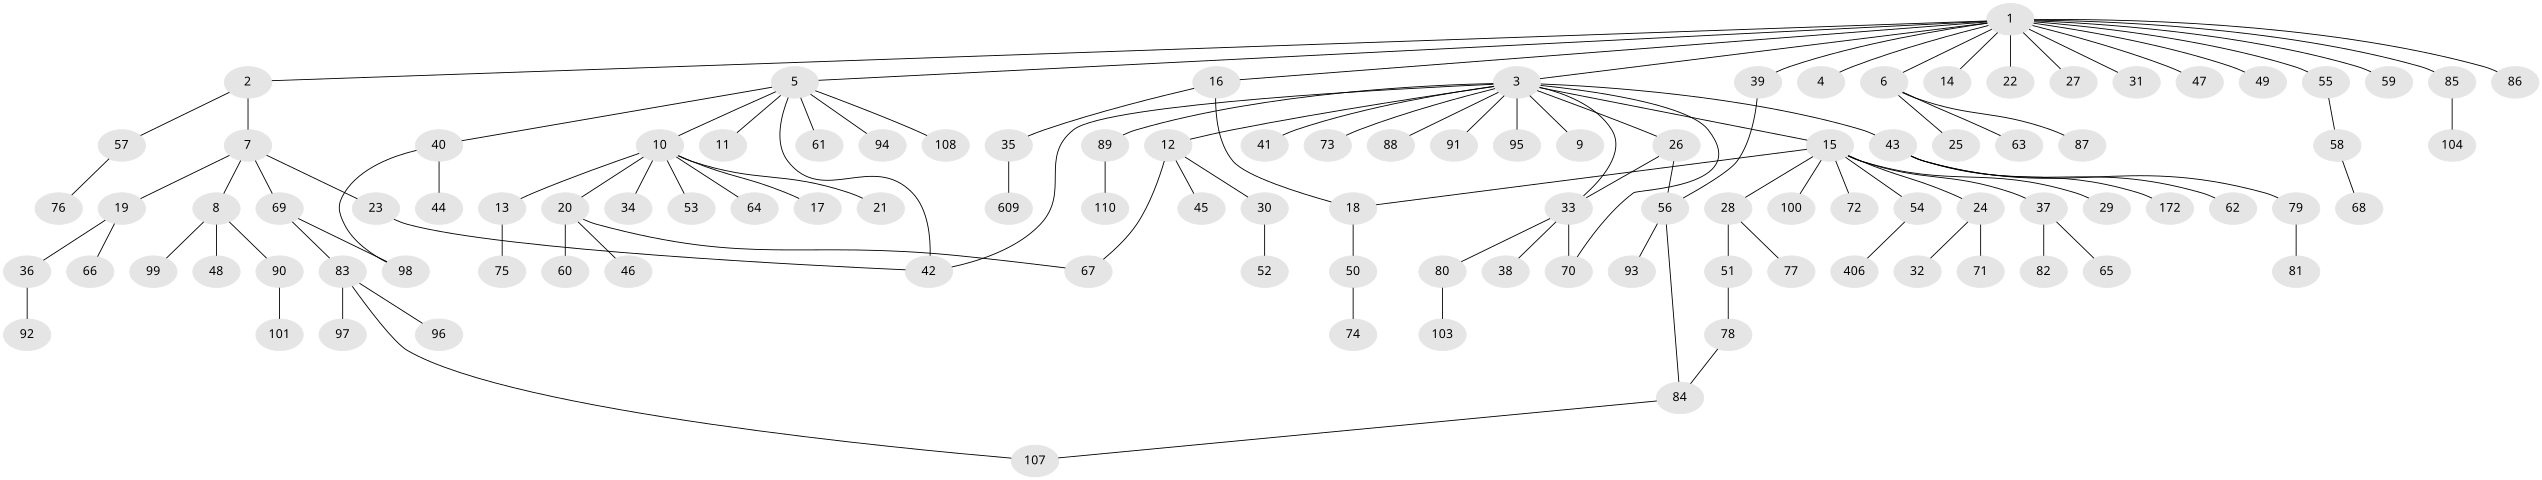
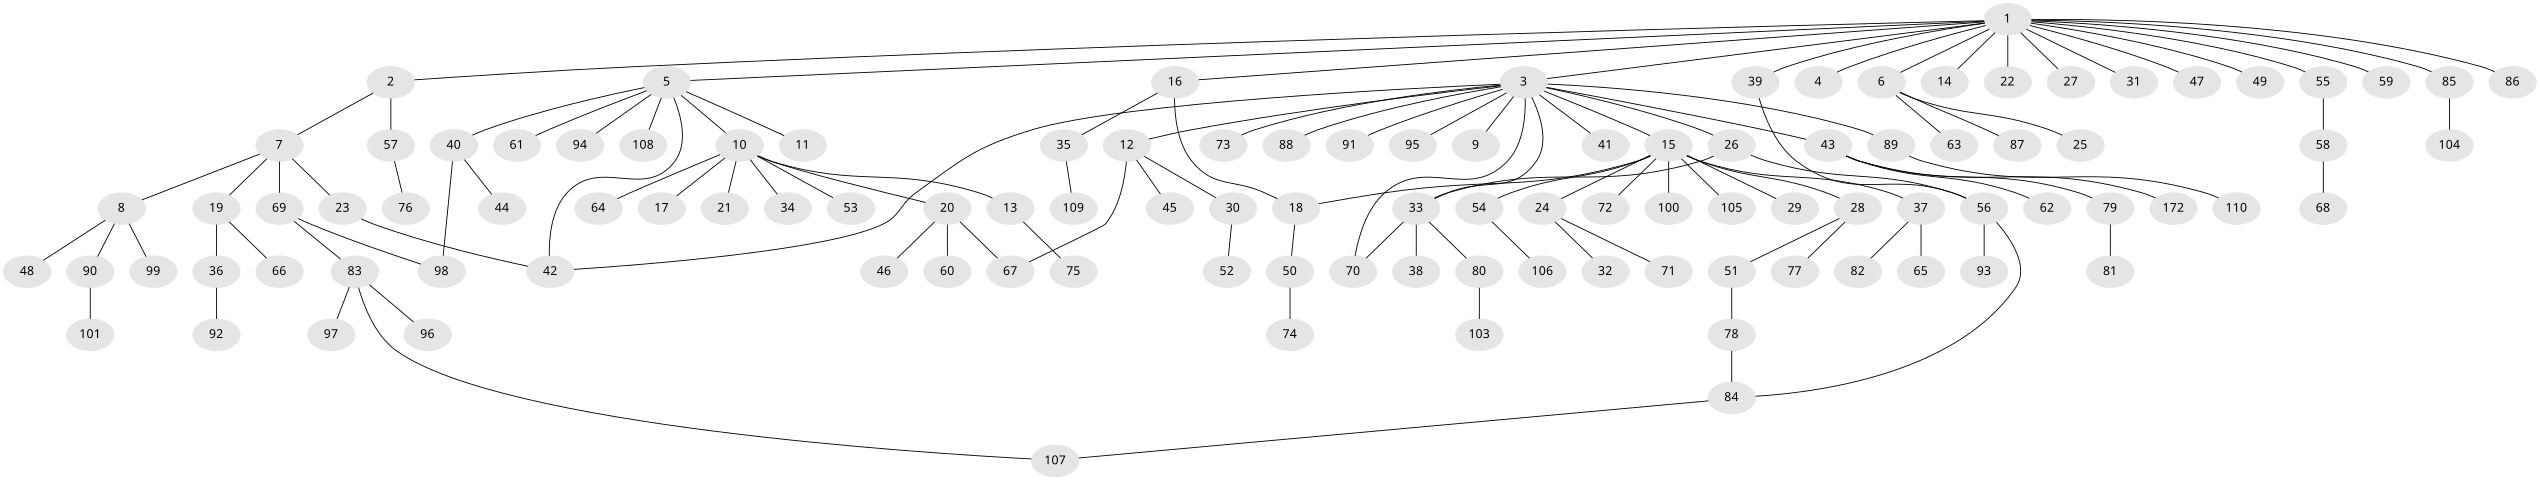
(1009, 209) -> (1074, 209)
none -> (1732, 209)
(1854, 272) -> (1542, 272)
